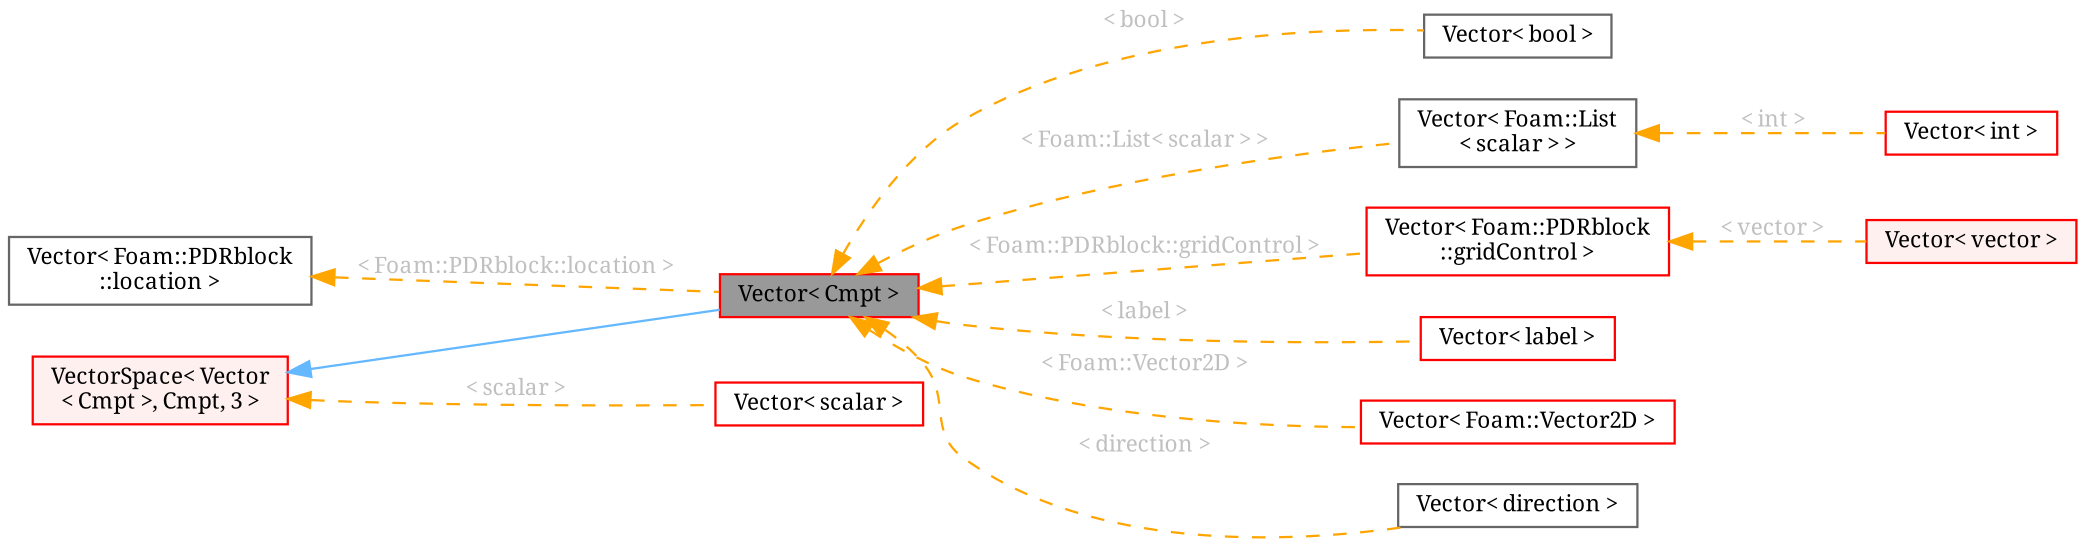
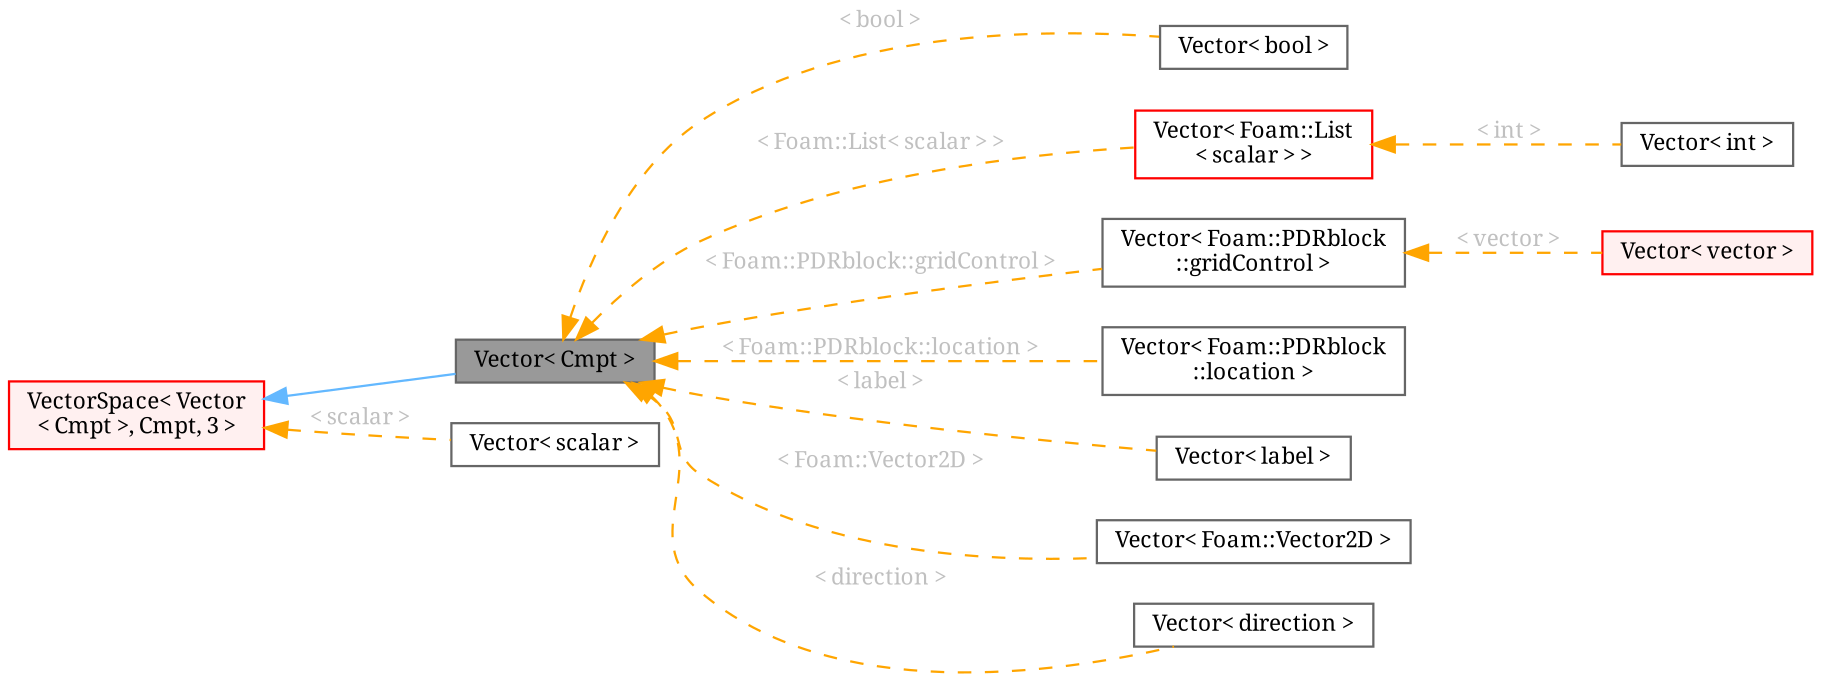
(1518, 133) -> (1254, 144)
(1971, 133) -> (1707, 144)
(1518, 241) -> (1254, 253)
(527, 285) -> (890, 361)
(819, 296) -> (555, 361)
(1518, 339) -> (1254, 458)
(819, 404) -> (555, 445)
(1518, 422) -> (1254, 542)
